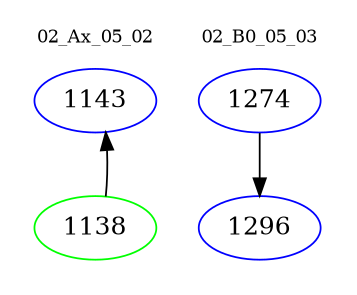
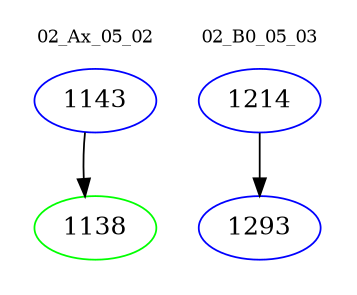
(260, 101) -> (260, 101)
(107, 173) -> (84, 155)
(260, 228) -> (260, 228)
